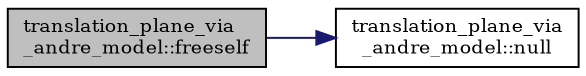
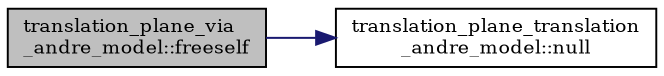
(457, 38) -> (496, 38)
